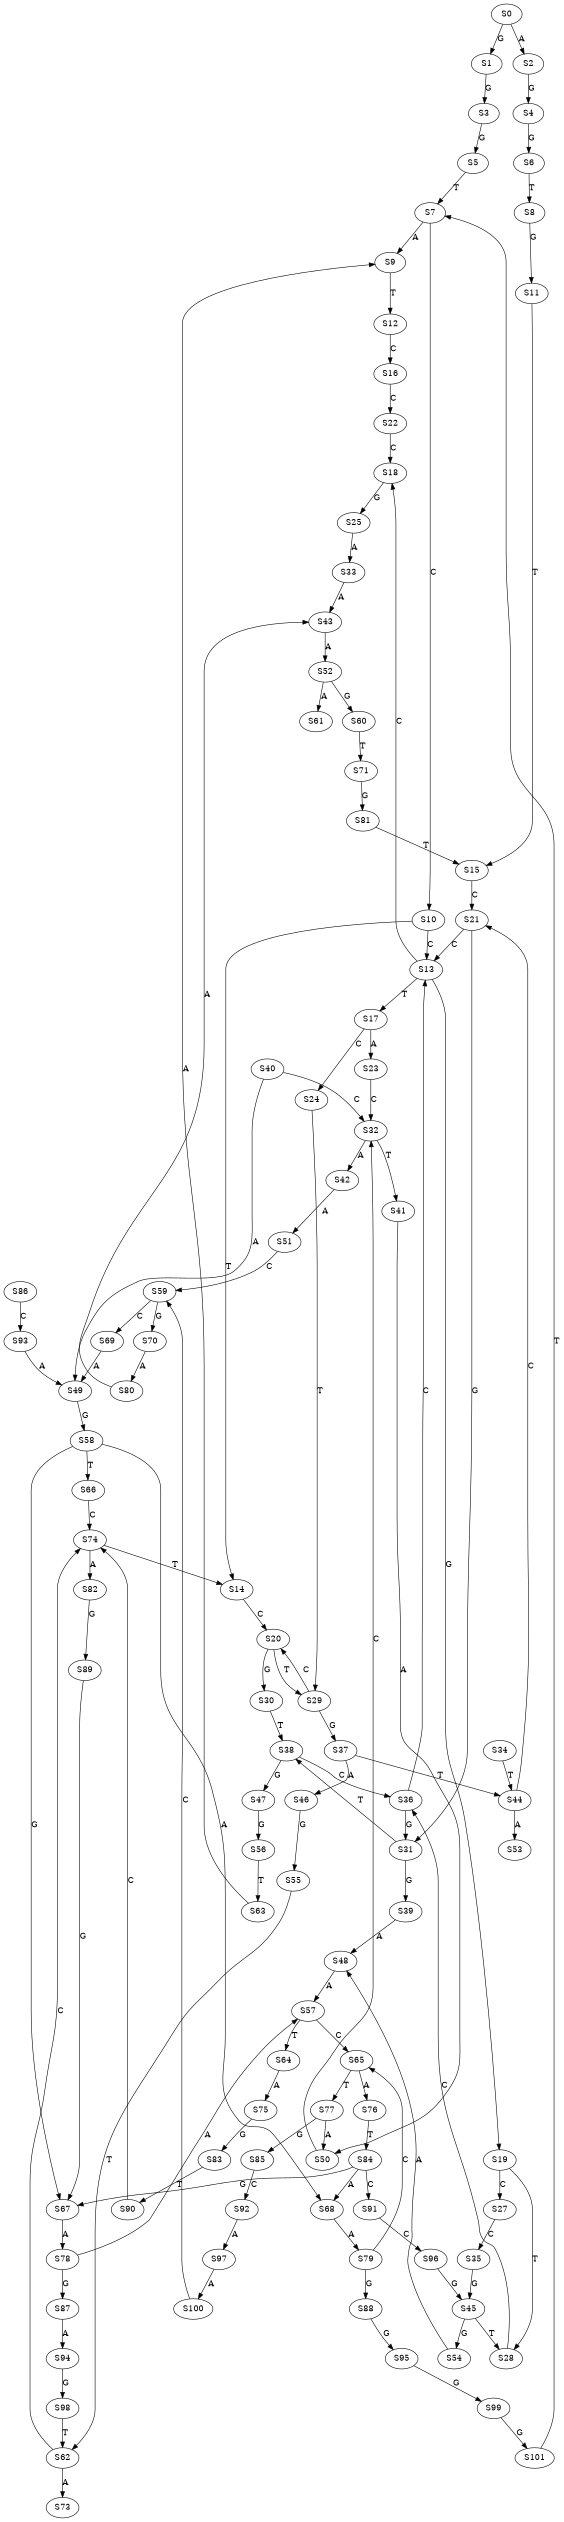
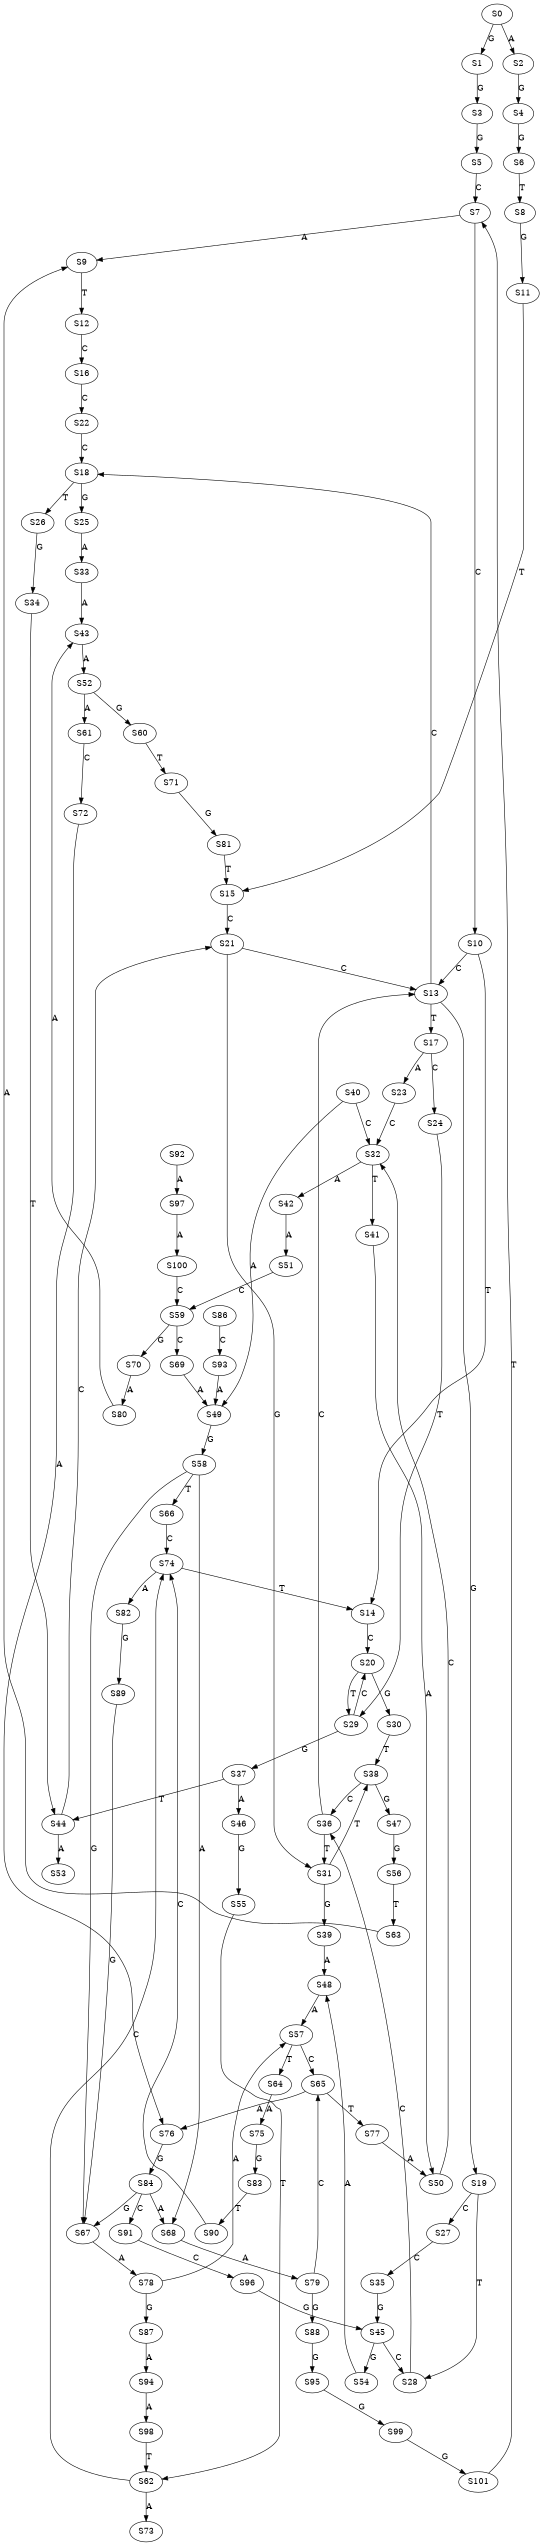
(456, 188) -> (479, 188)
none -> (38, 523)
none -> (80, 814)
(409, 1825) -> (327, 1849)
(370, 2135) -> (160, 2159)
(257, 2160) -> none
(492, 2334) -> (399, 2358)
(66, 2384) -> (149, 2407)
